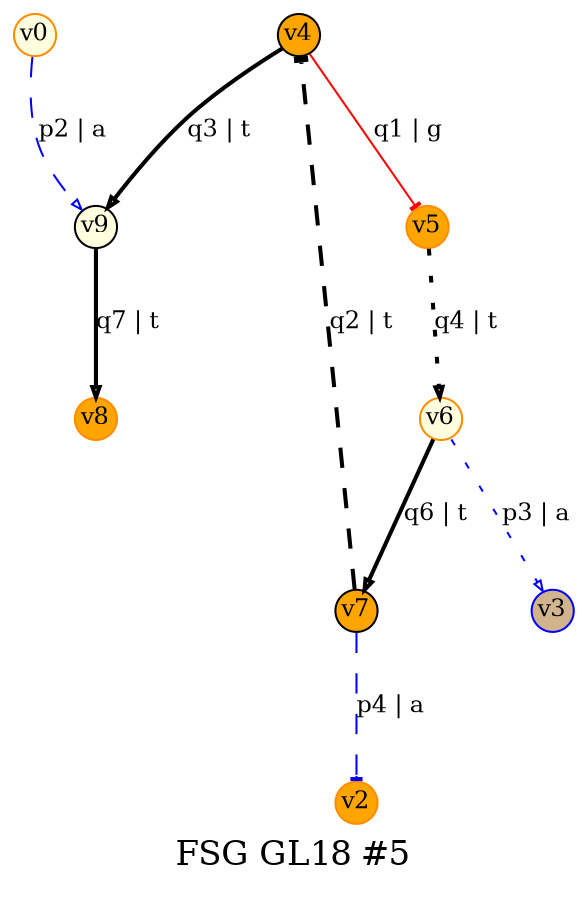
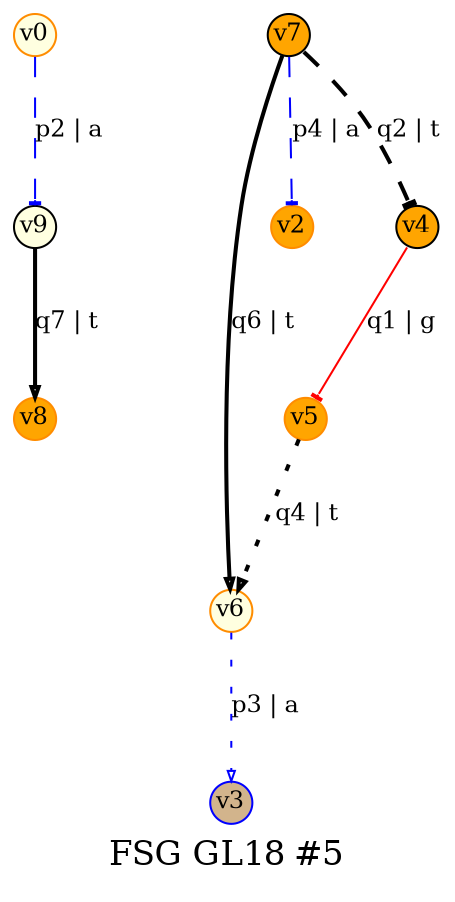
(191, 115) -> none
(36, 135) -> (35, 128)
(401, 510) -> (230, 314)
